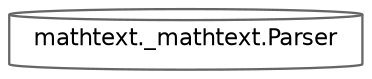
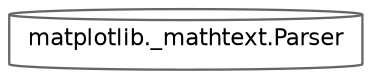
(186, 39) -> (186, 39)
